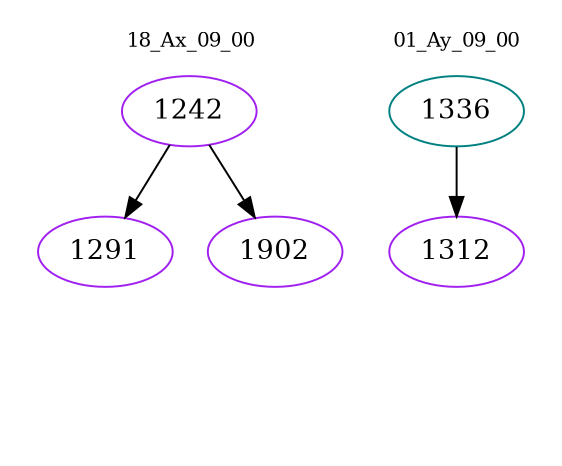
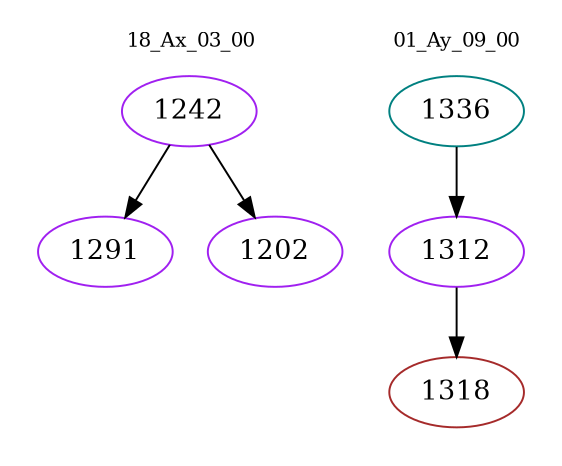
(191, 42) -> (191, 42)
(275, 252) -> (275, 252)
none -> (457, 392)
